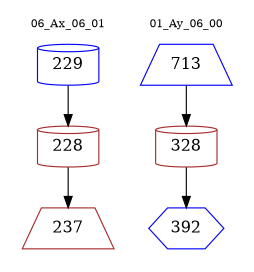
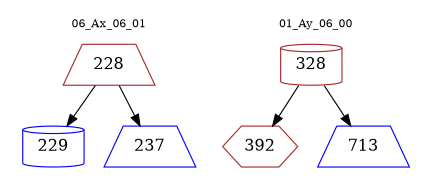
(68, 100) -> (84, 101)
(186, 100) -> (334, 101)
(68, 147) -> (109, 65)
(68, 228) -> (150, 147)
(186, 228) -> (260, 147)
